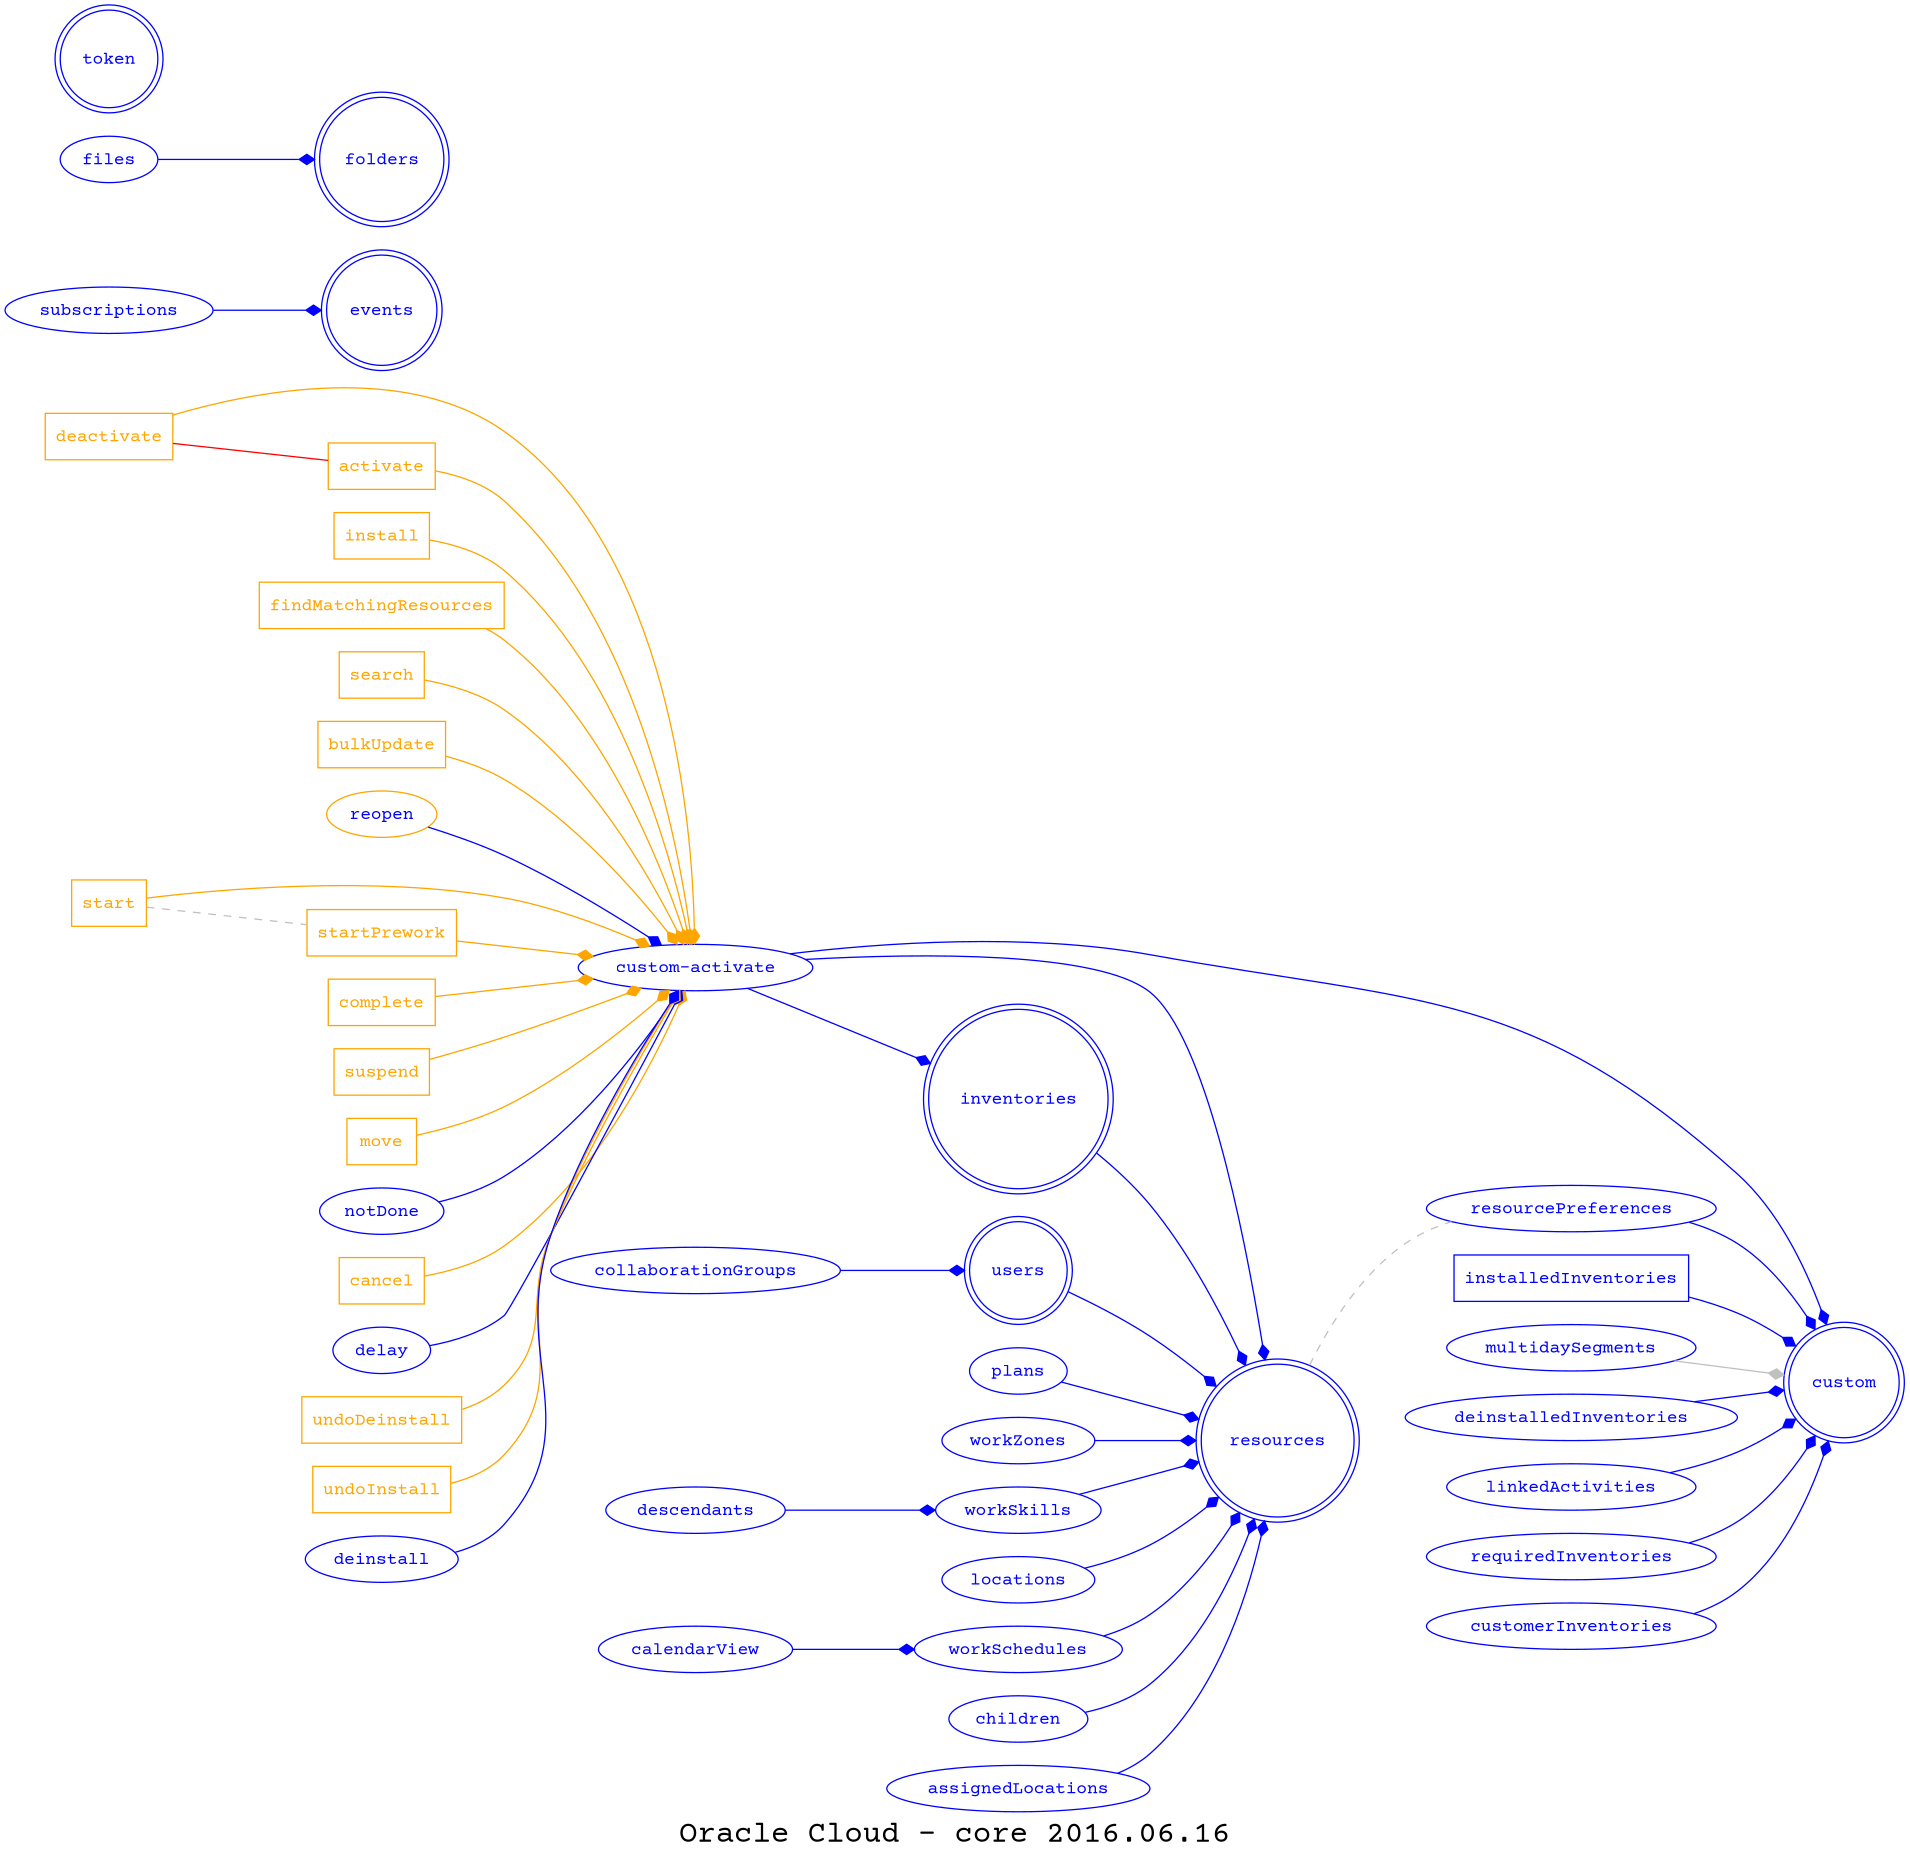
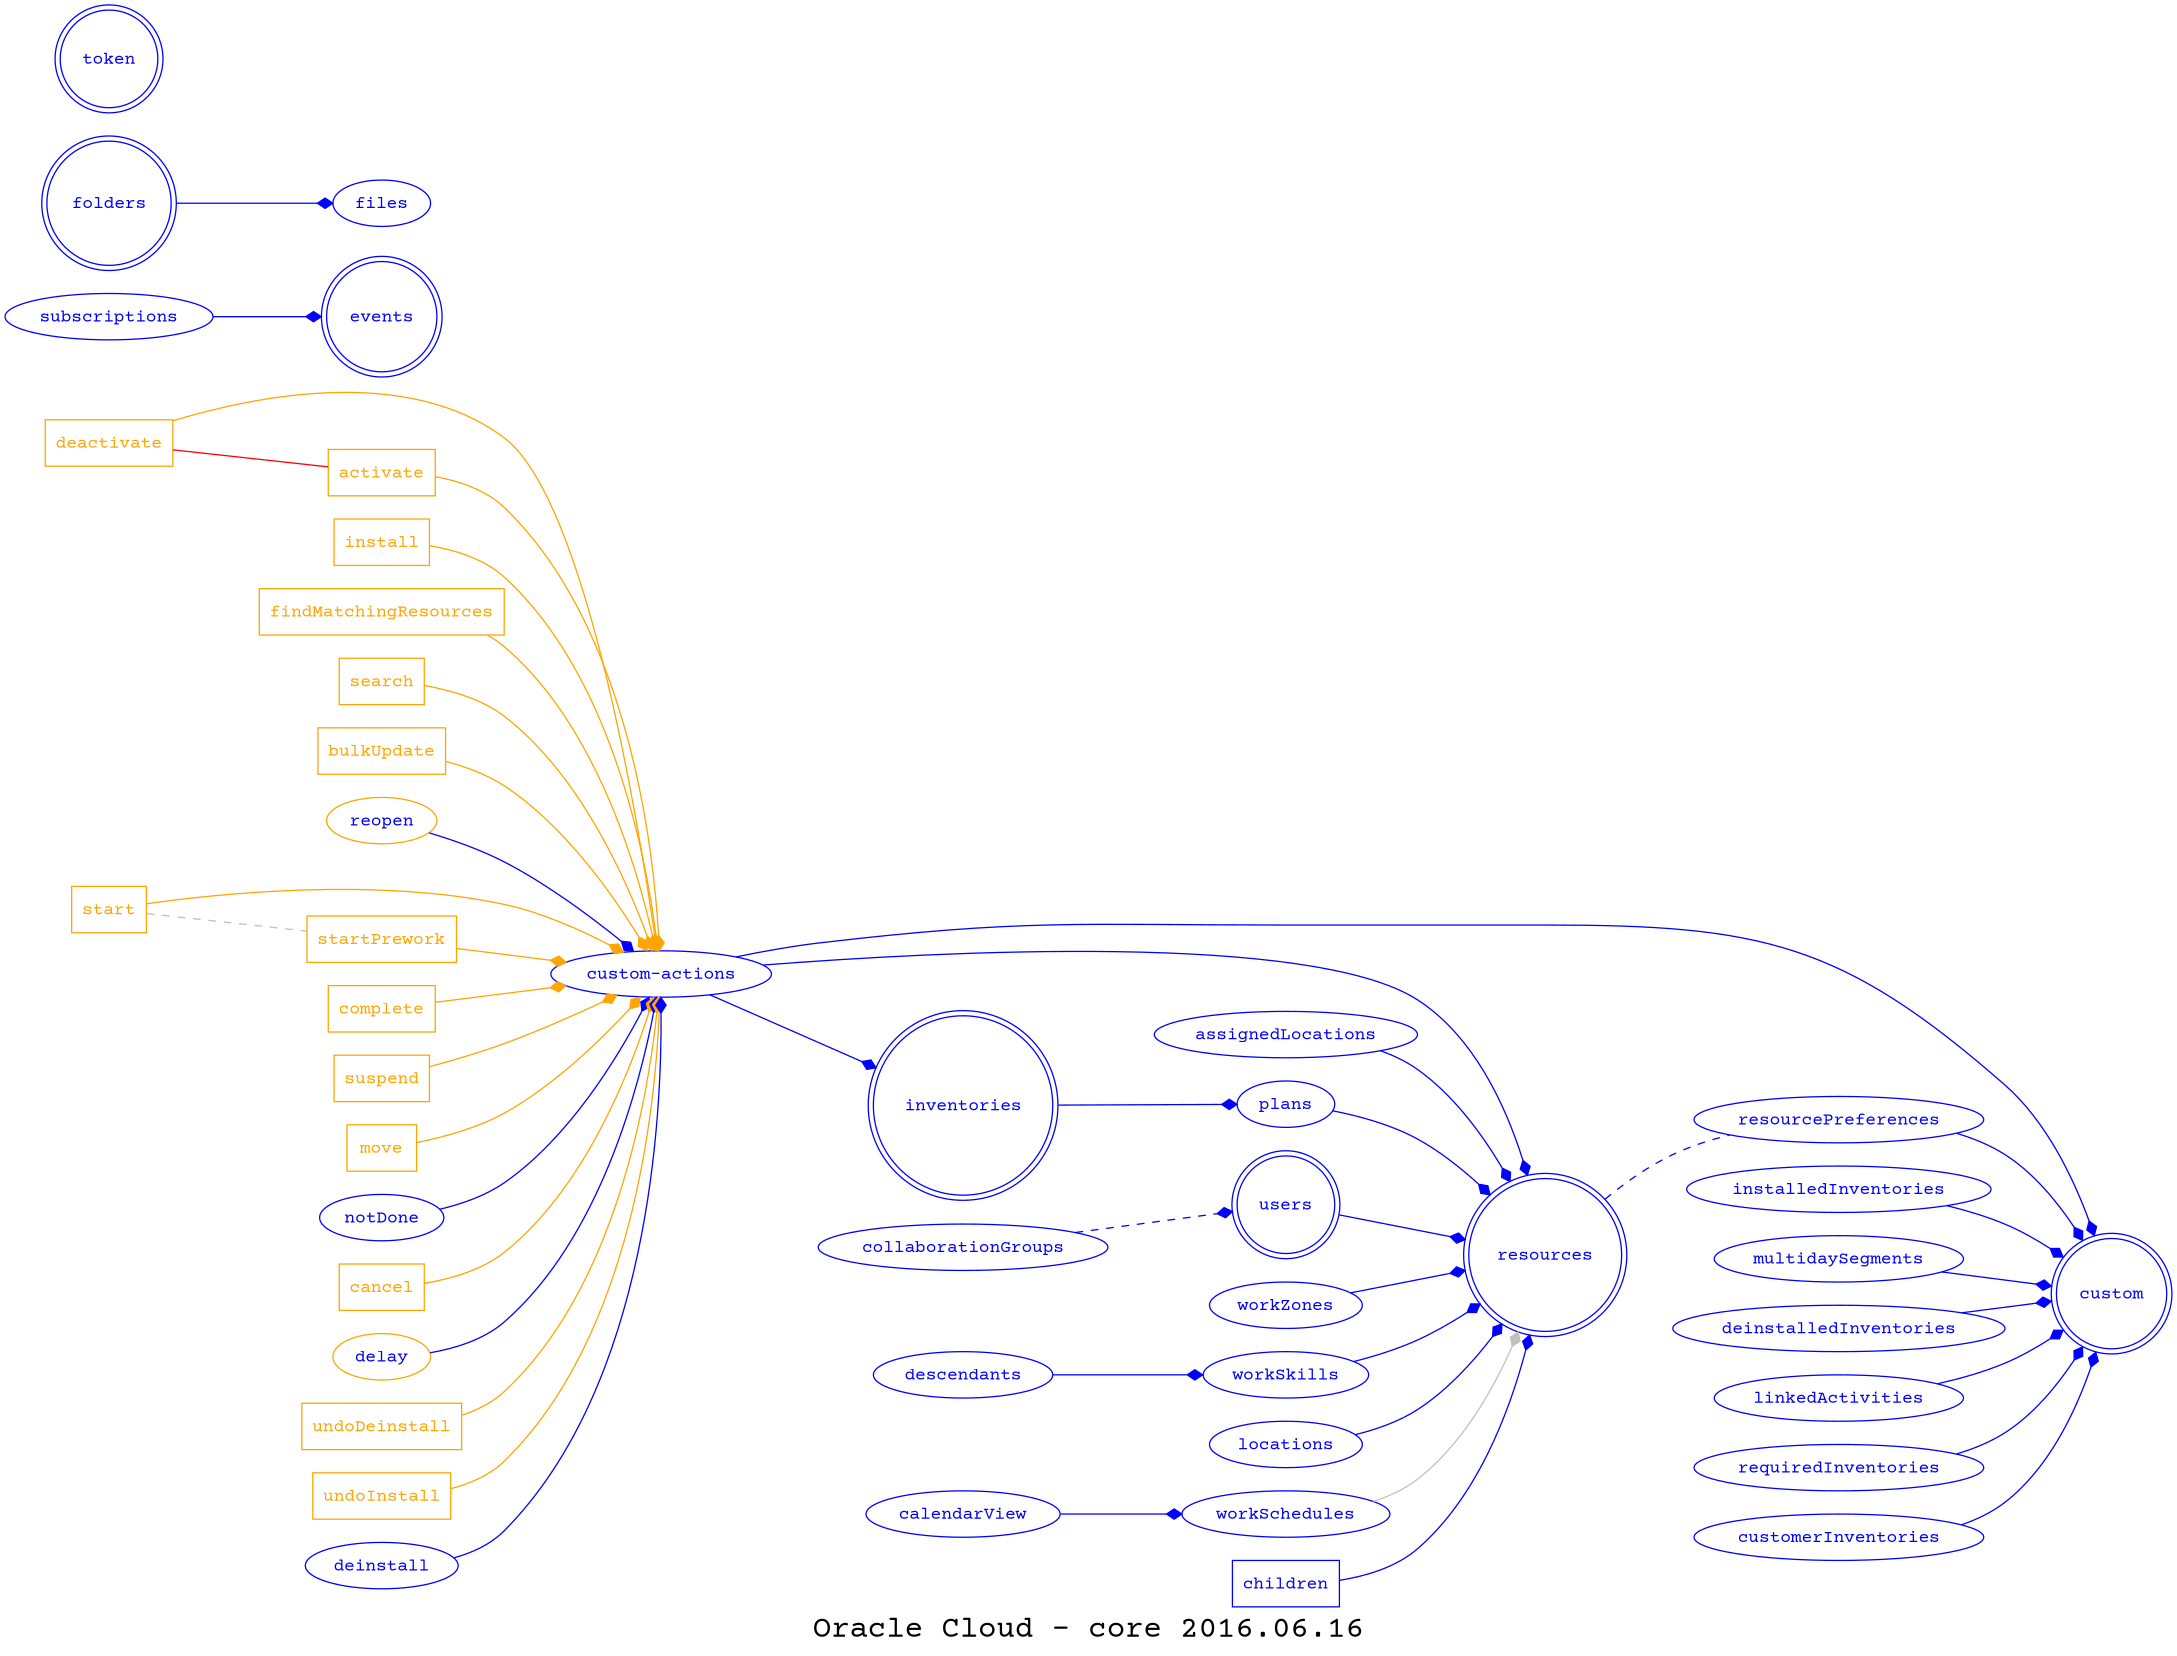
(228, 159) -> (247, 203)
(696, 968) -> (661, 974)
(1179, 1244) -> (1140, 1105)
(895, 1270) -> (1146, 1223)
(1571, 1278) -> (1839, 1189)
(1366, 1279) -> (1663, 1159)
(382, 1350) -> (382, 1357)
(1721, 1367) -> (1989, 1278)
(1177, 1592) -> (1458, 1439)
(1018, 1719) -> (1286, 1584)
